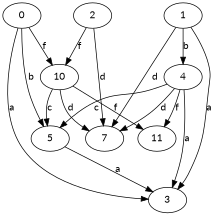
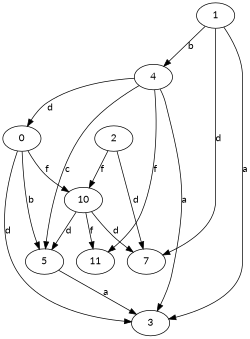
(12, 108) -> (8, 231)
(50, 108) -> (69, 231)
(153, 111) -> (78, 88)
